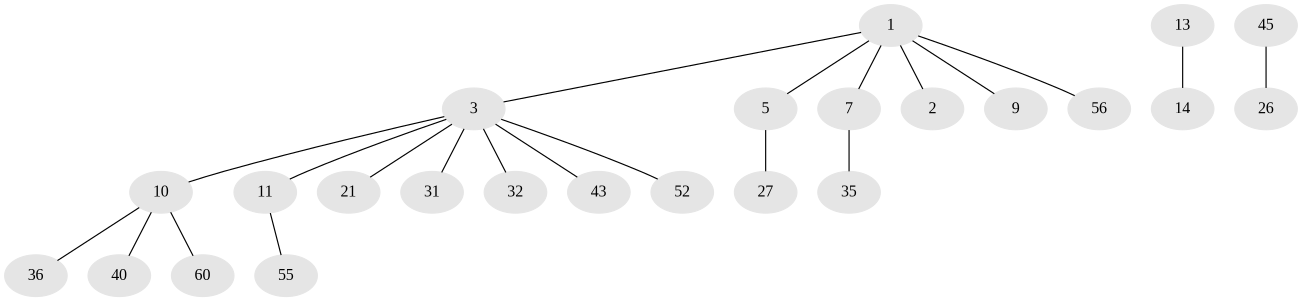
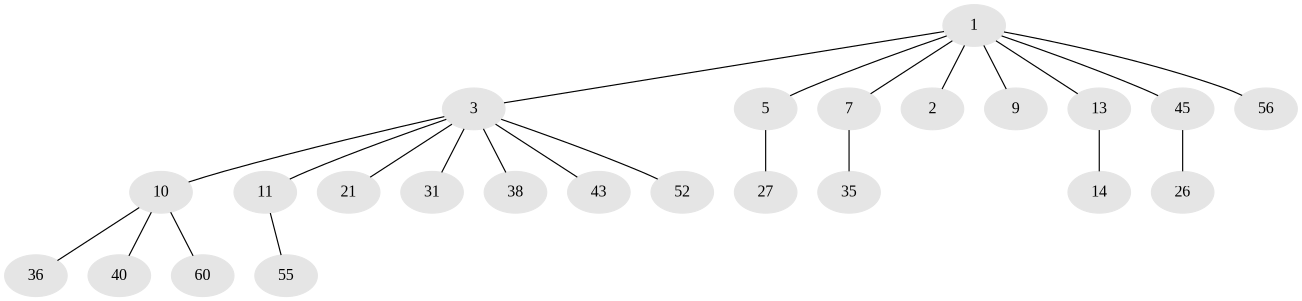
none -> (1080, 64)
none -> (1037, 67)
(515, 192) -> (515, 192)
